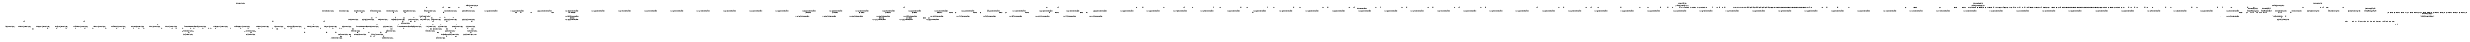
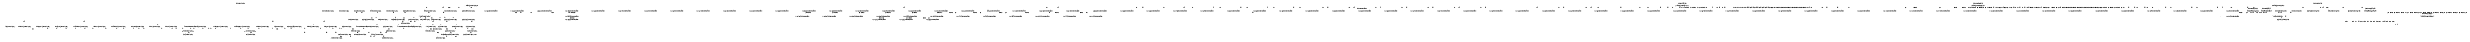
(2162, 6) -> (2318, 7)
(390, 29) -> (387, 29)
